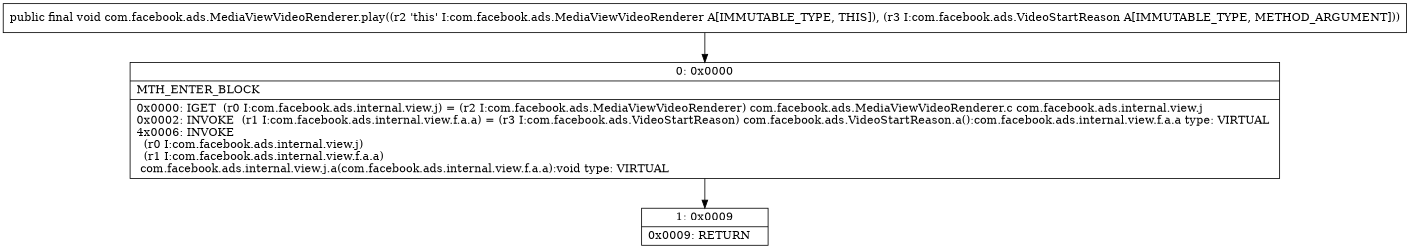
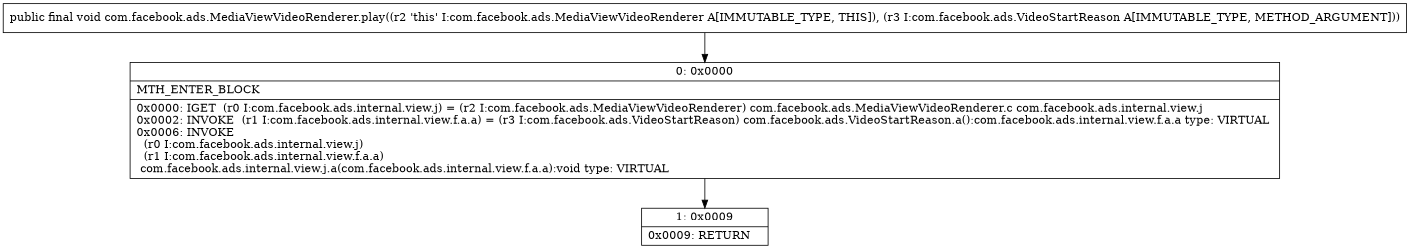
(189, 133) -> (189, 133)
